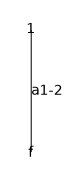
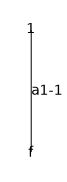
(47, 91) -> (47, 91)
